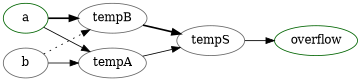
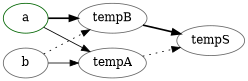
(316, 41) -> none
(157, 53) -> (157, 53)
